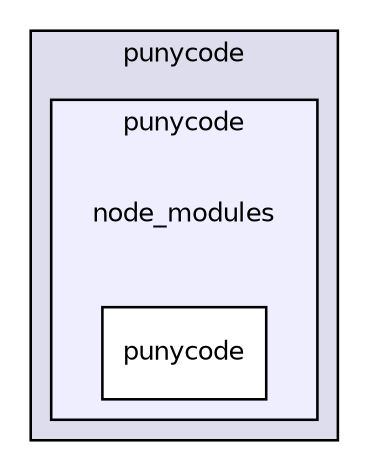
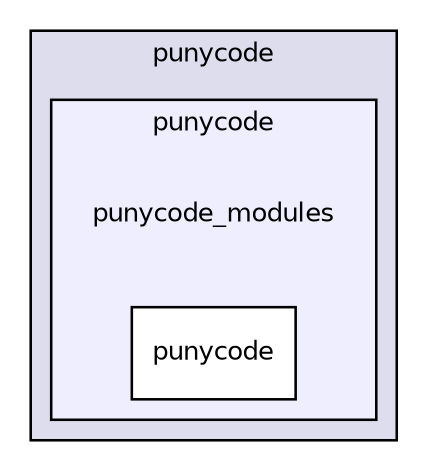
(184, 215) -> (214, 215)
